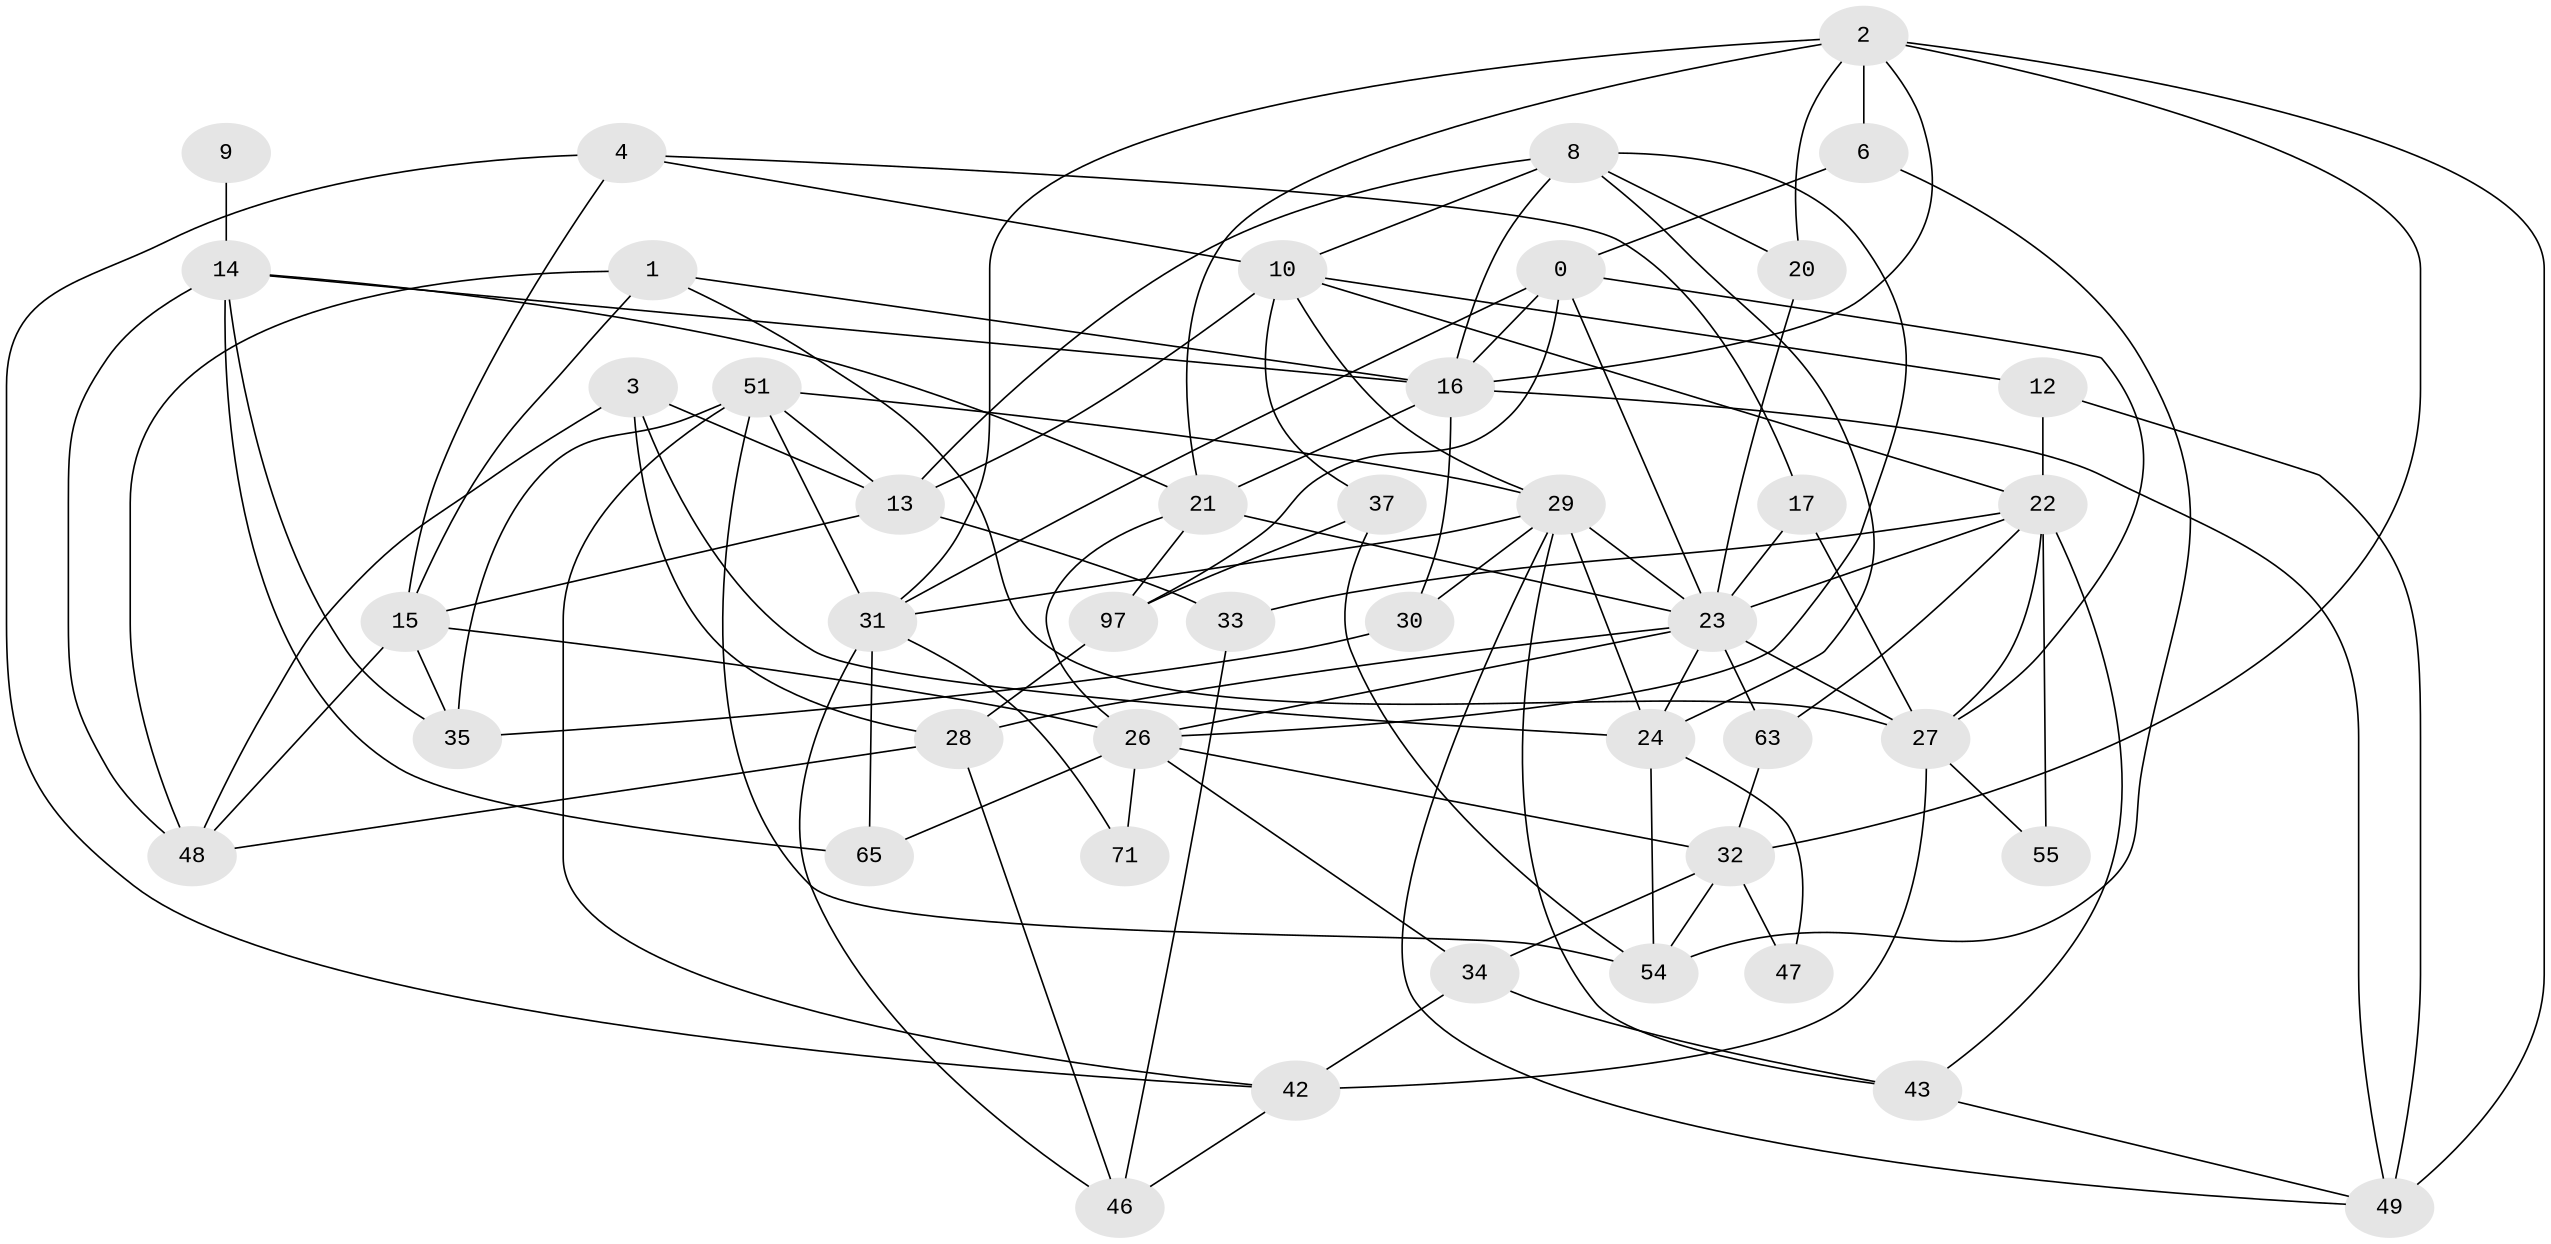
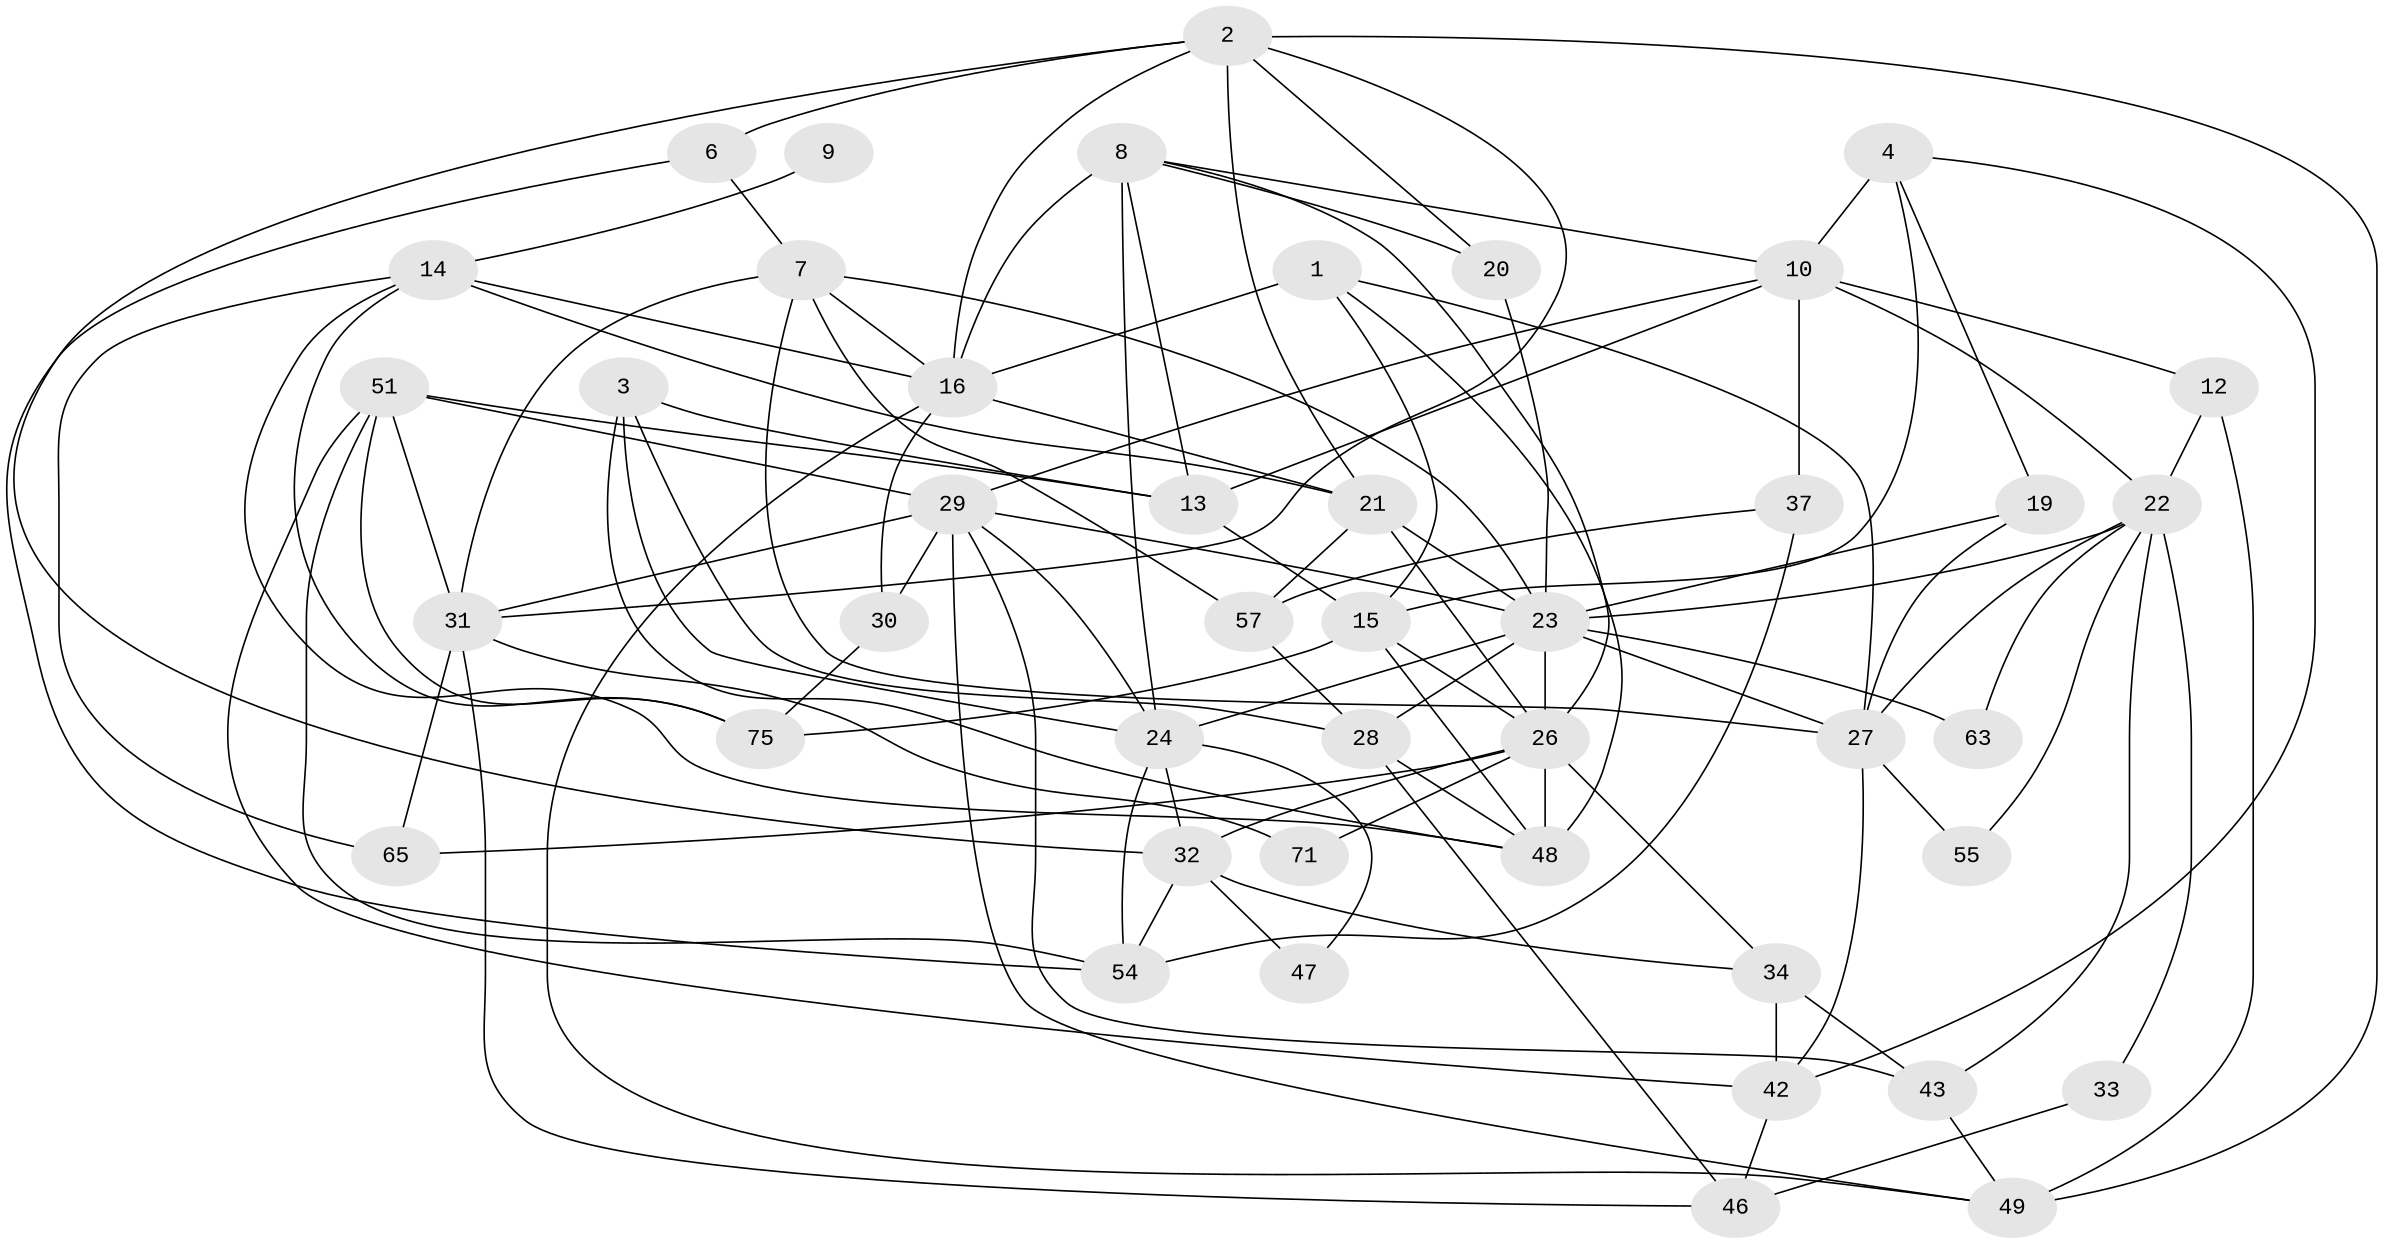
(1561, 270) -> (801, 270)
(1802, 505) -> (2040, 505)
(1070, 556) -> none
(1113, 622) -> (1249, 622)
(457, 739) -> (761, 739)
none -> (1545, 798)
(1747, 804) -> (1173, 797)
